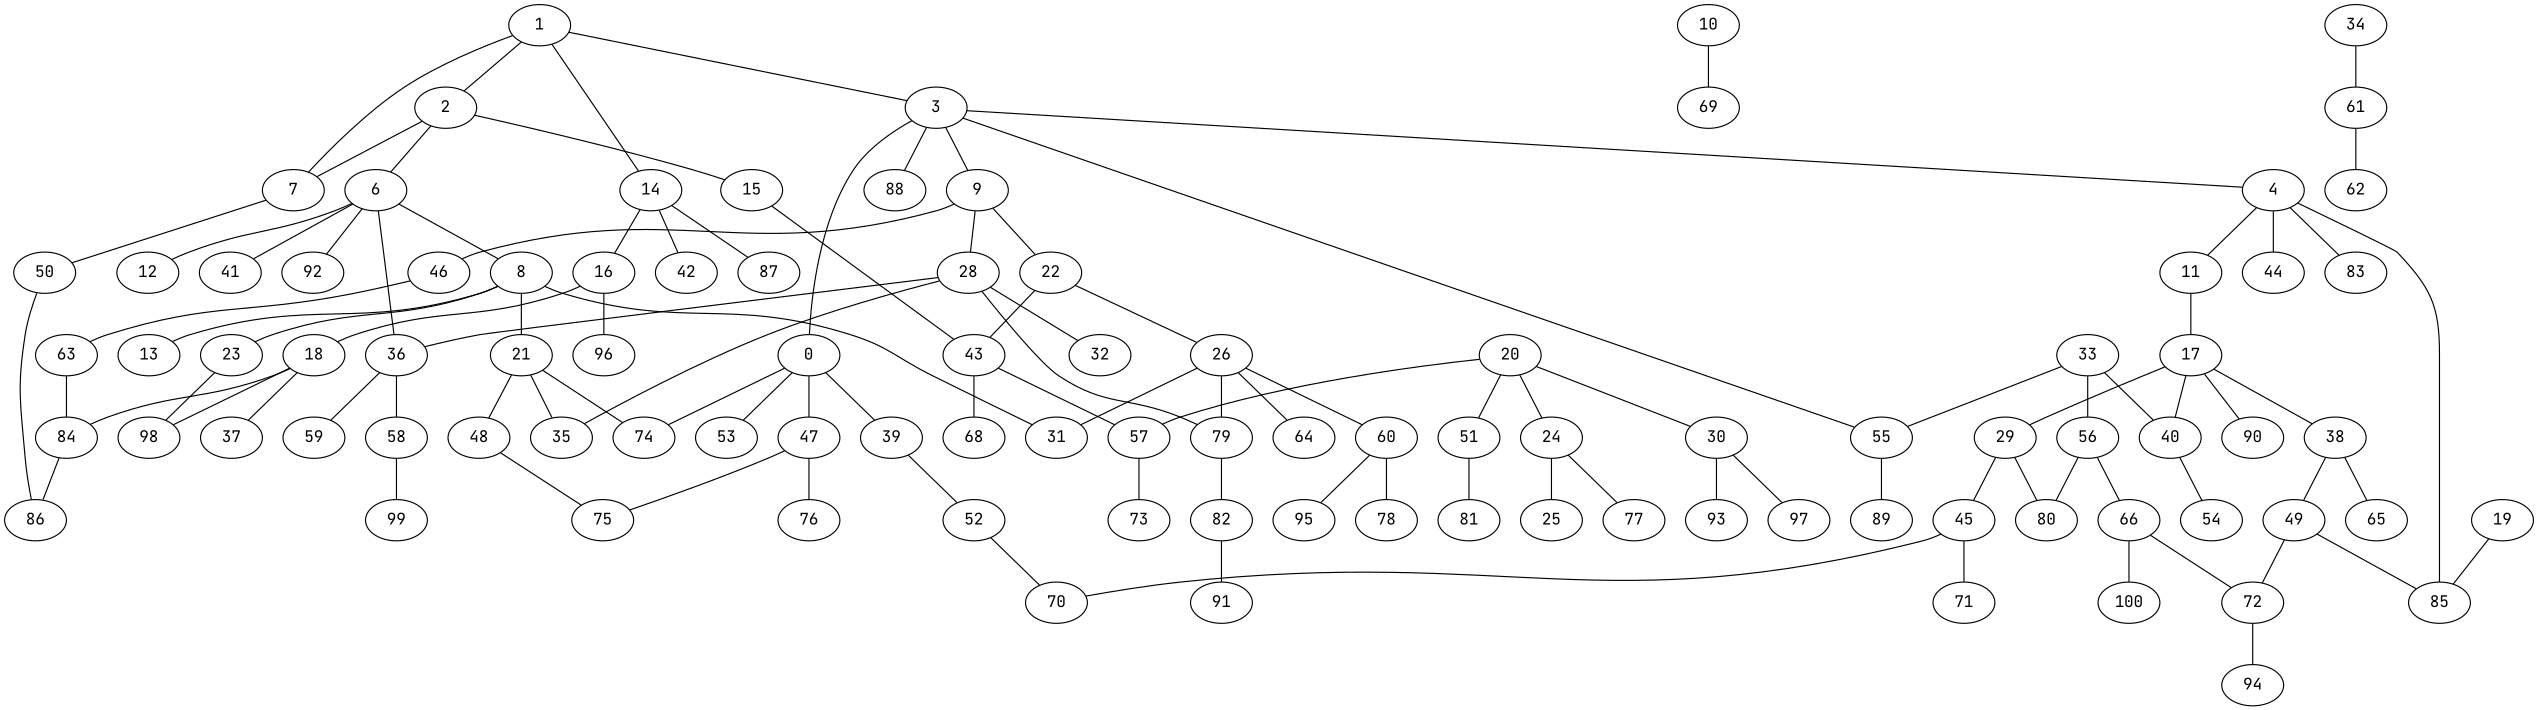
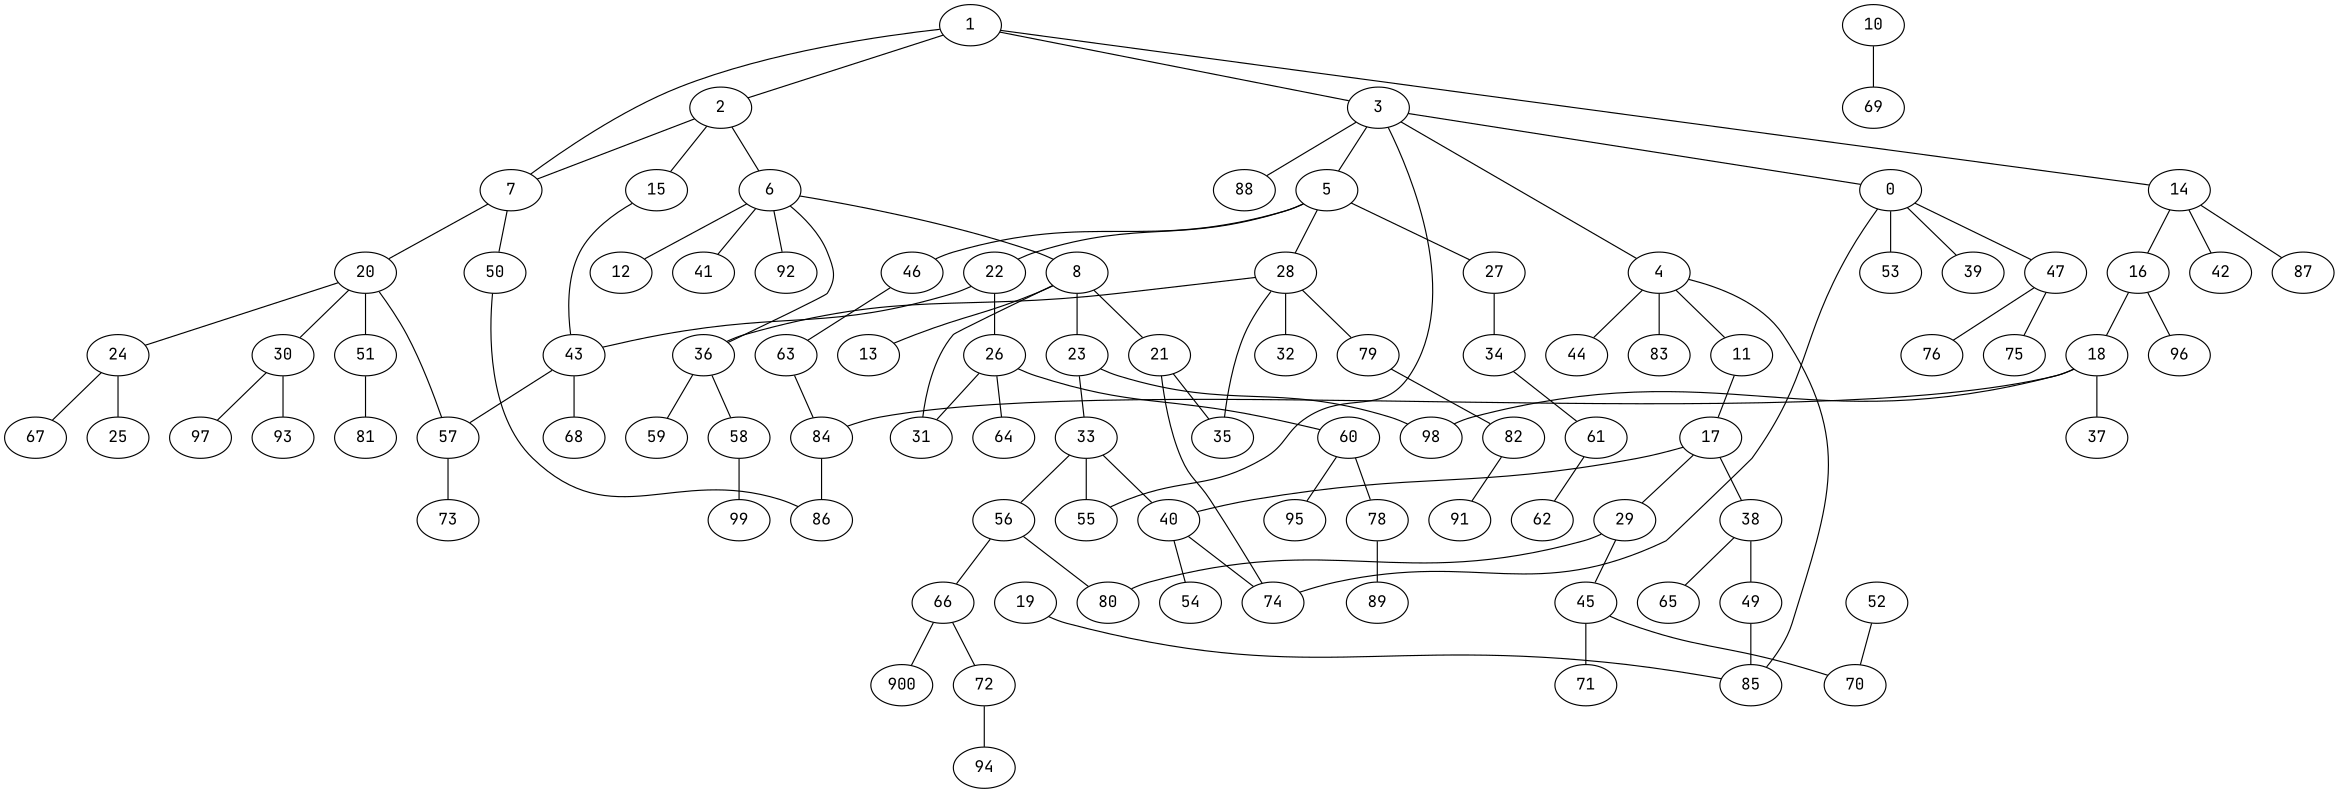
(977, 190) -> (1327, 190)
none -> (438, 231)
none -> (1494, 273)
none -> (1082, 397)
(1221, 397) -> none
(479, 438) -> none
(2253, 438) -> none
(933, 479) -> none
(1881, 479) -> (1377, 554)
(1634, 520) -> (36, 438)
none -> (1218, 559)
(2273, 561) -> none
(2129, 603) -> (902, 685)
